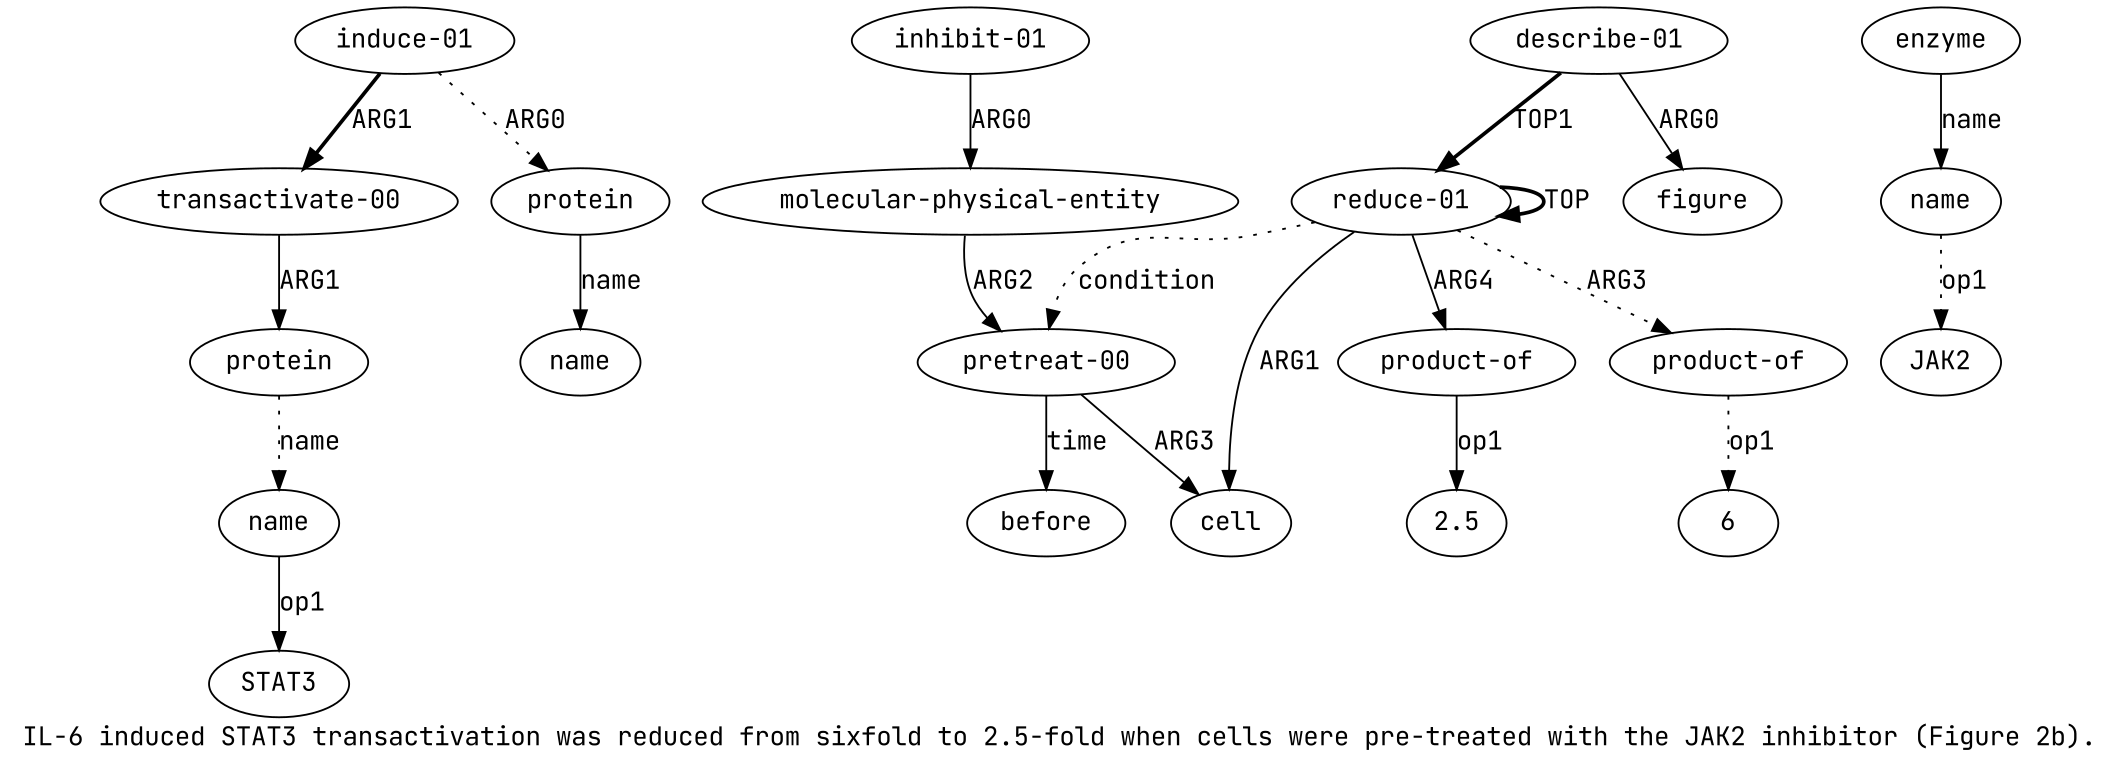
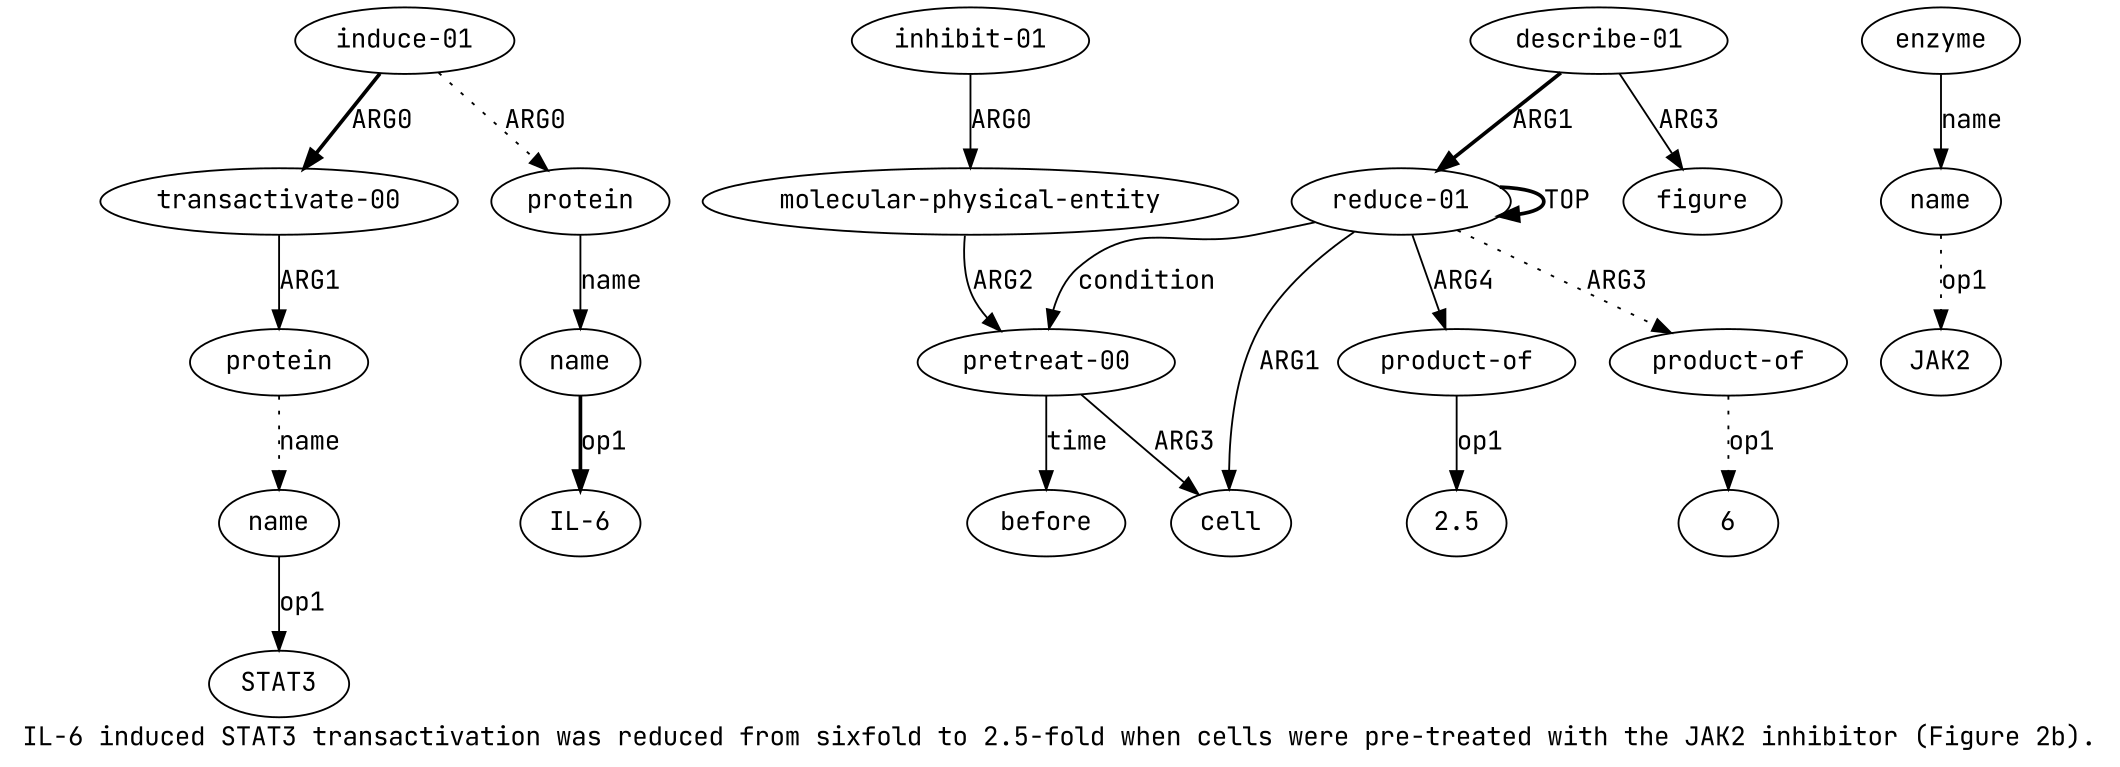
(383, 121) -> (383, 121)
(1544, 121) -> (1544, 121)
(1690, 121) -> (1690, 121)
(1169, 238) -> (1169, 238)
none -> (580, 523)
